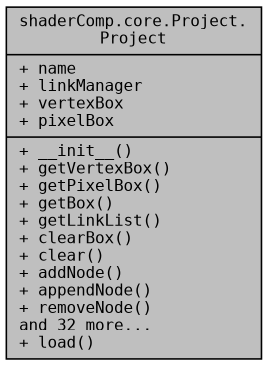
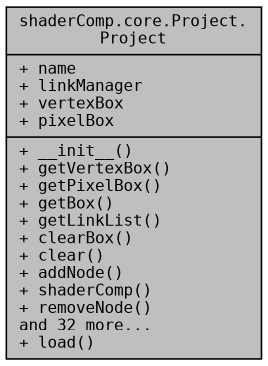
(86, 291) -> (86, 291)
